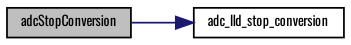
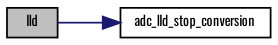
(69, 23) -> (32, 23)
